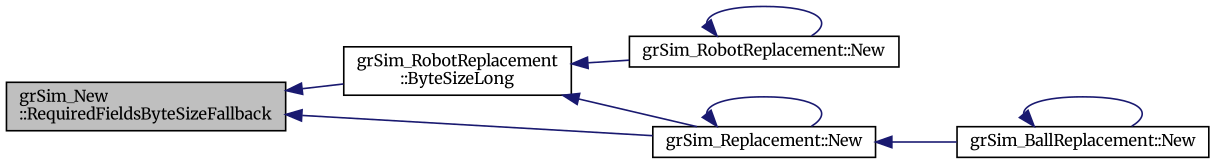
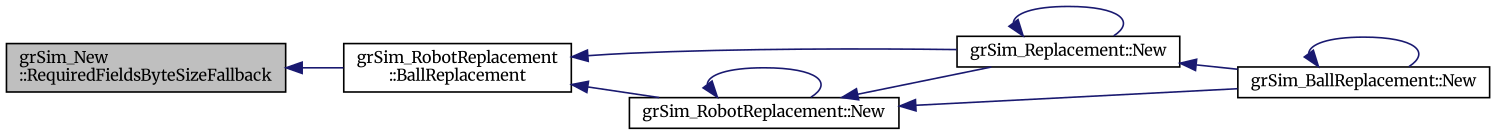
(458, 71) -> (458, 68)
none -> (1077, 97)
(477, 126) -> (925, 81)
